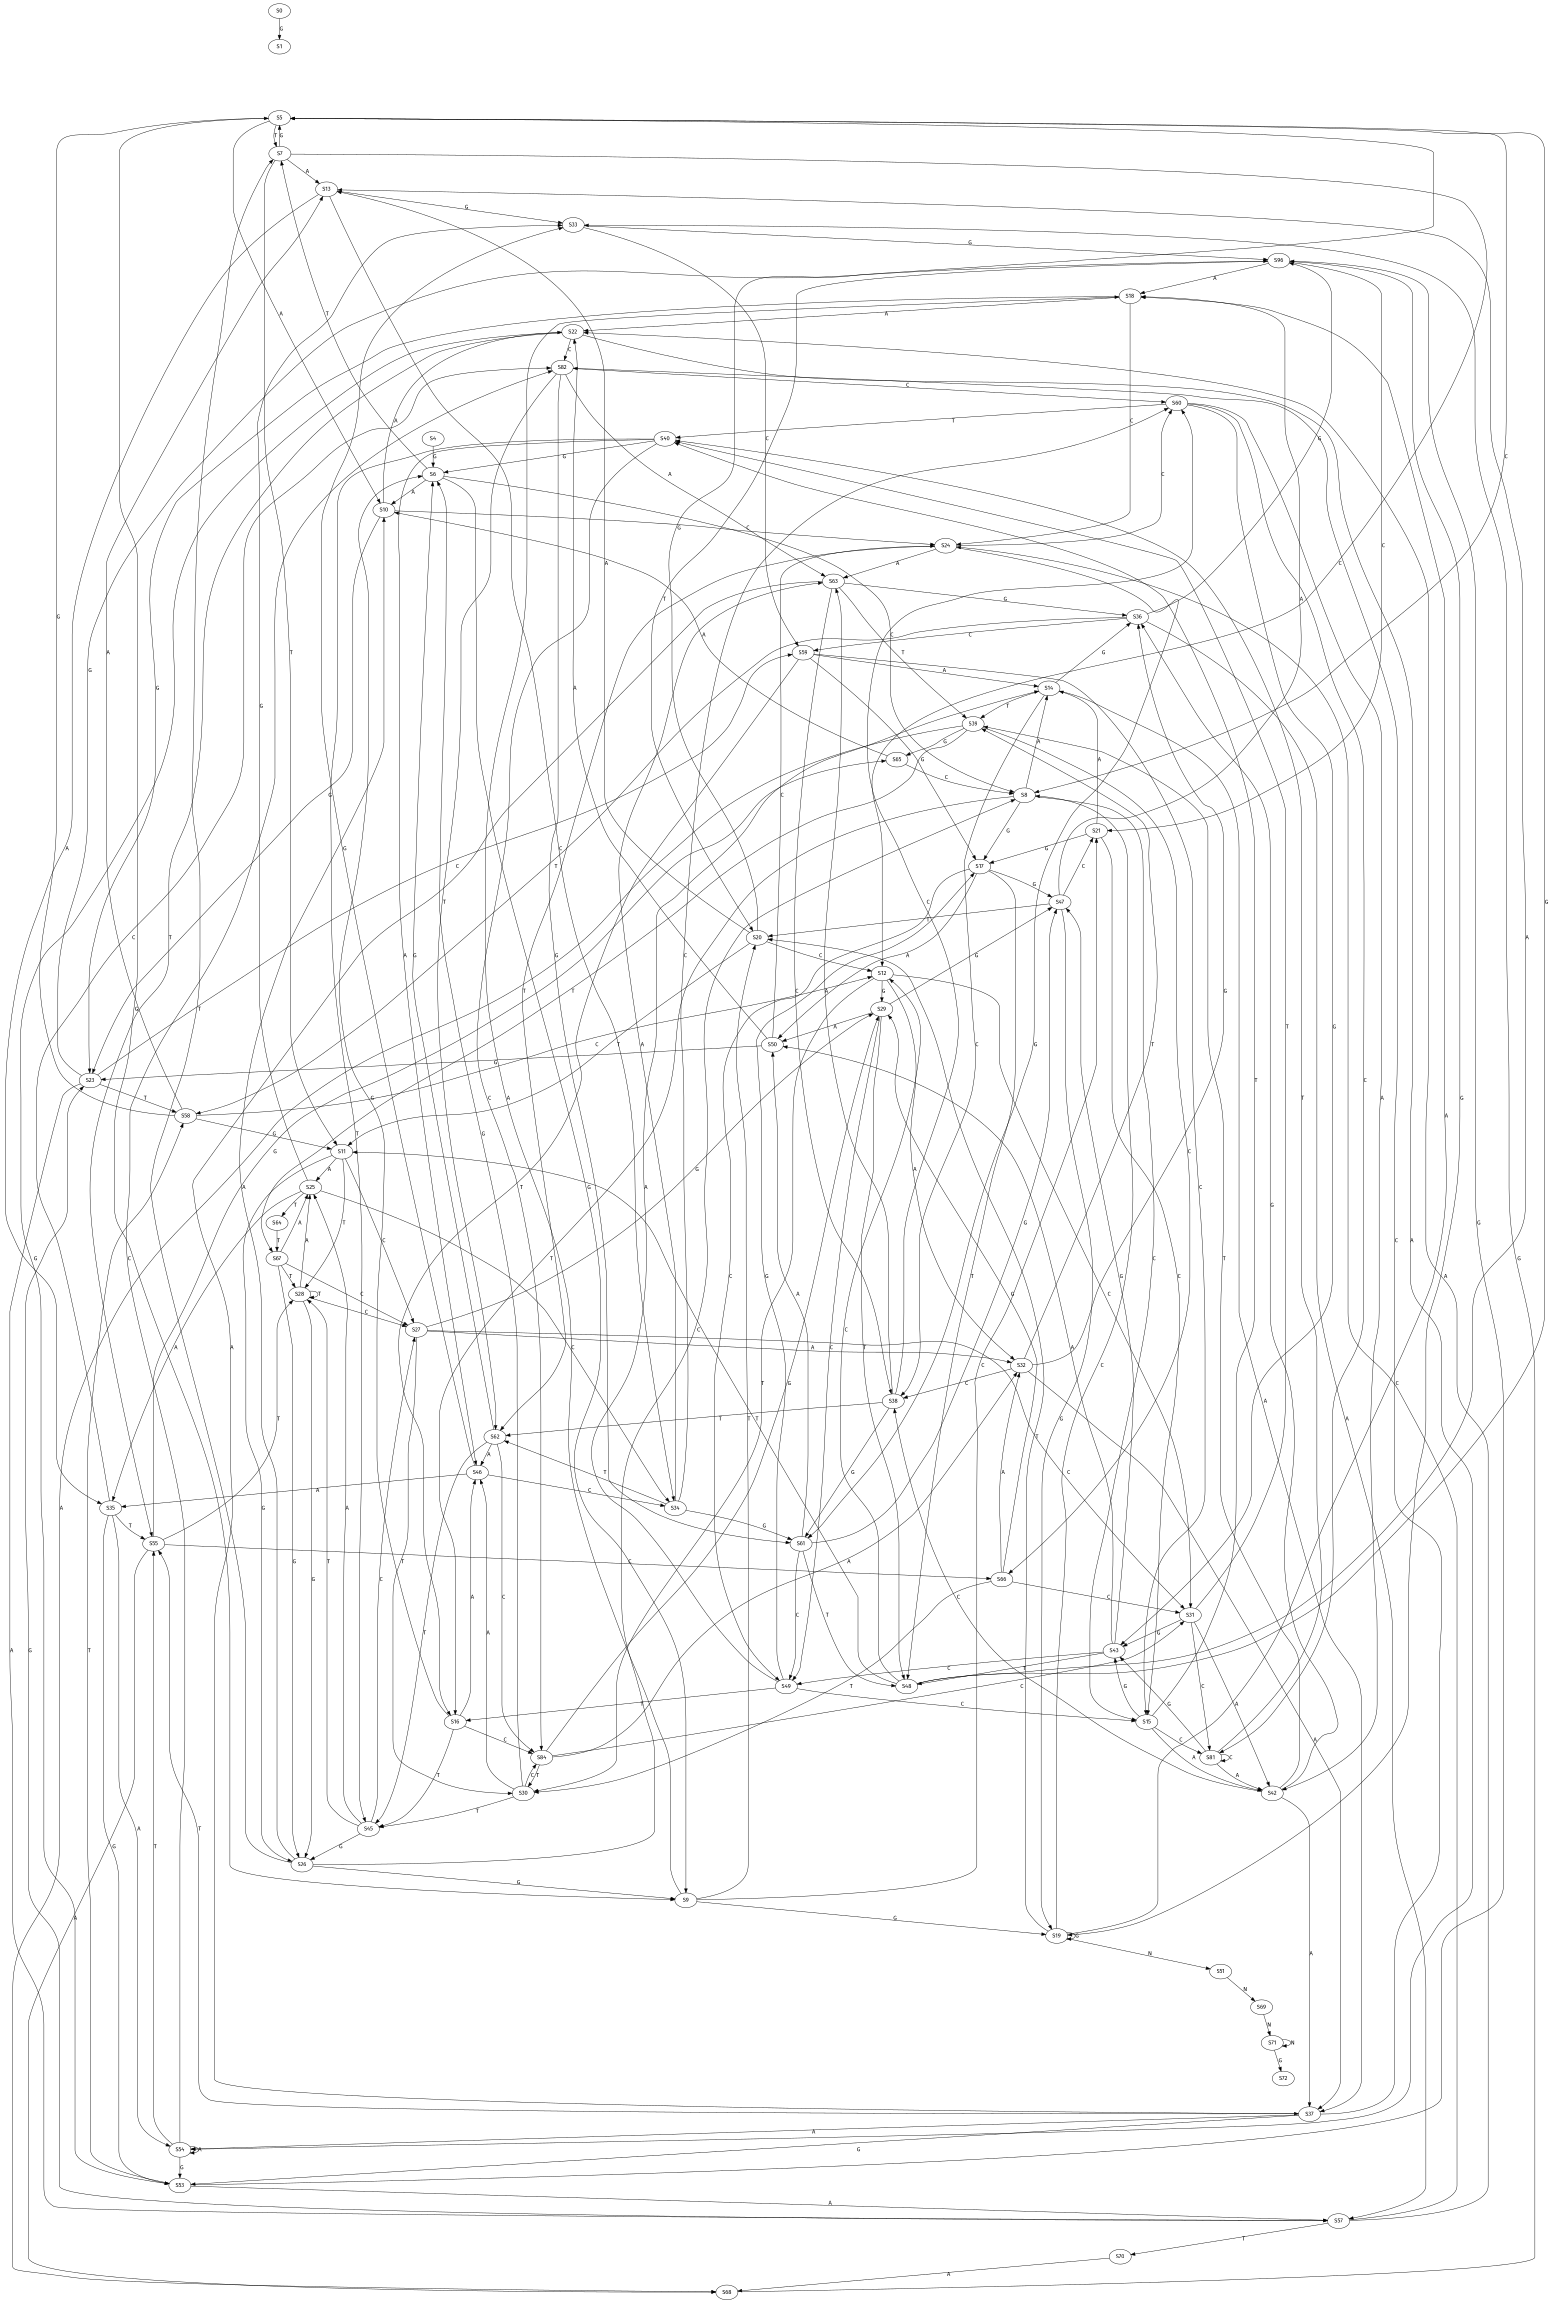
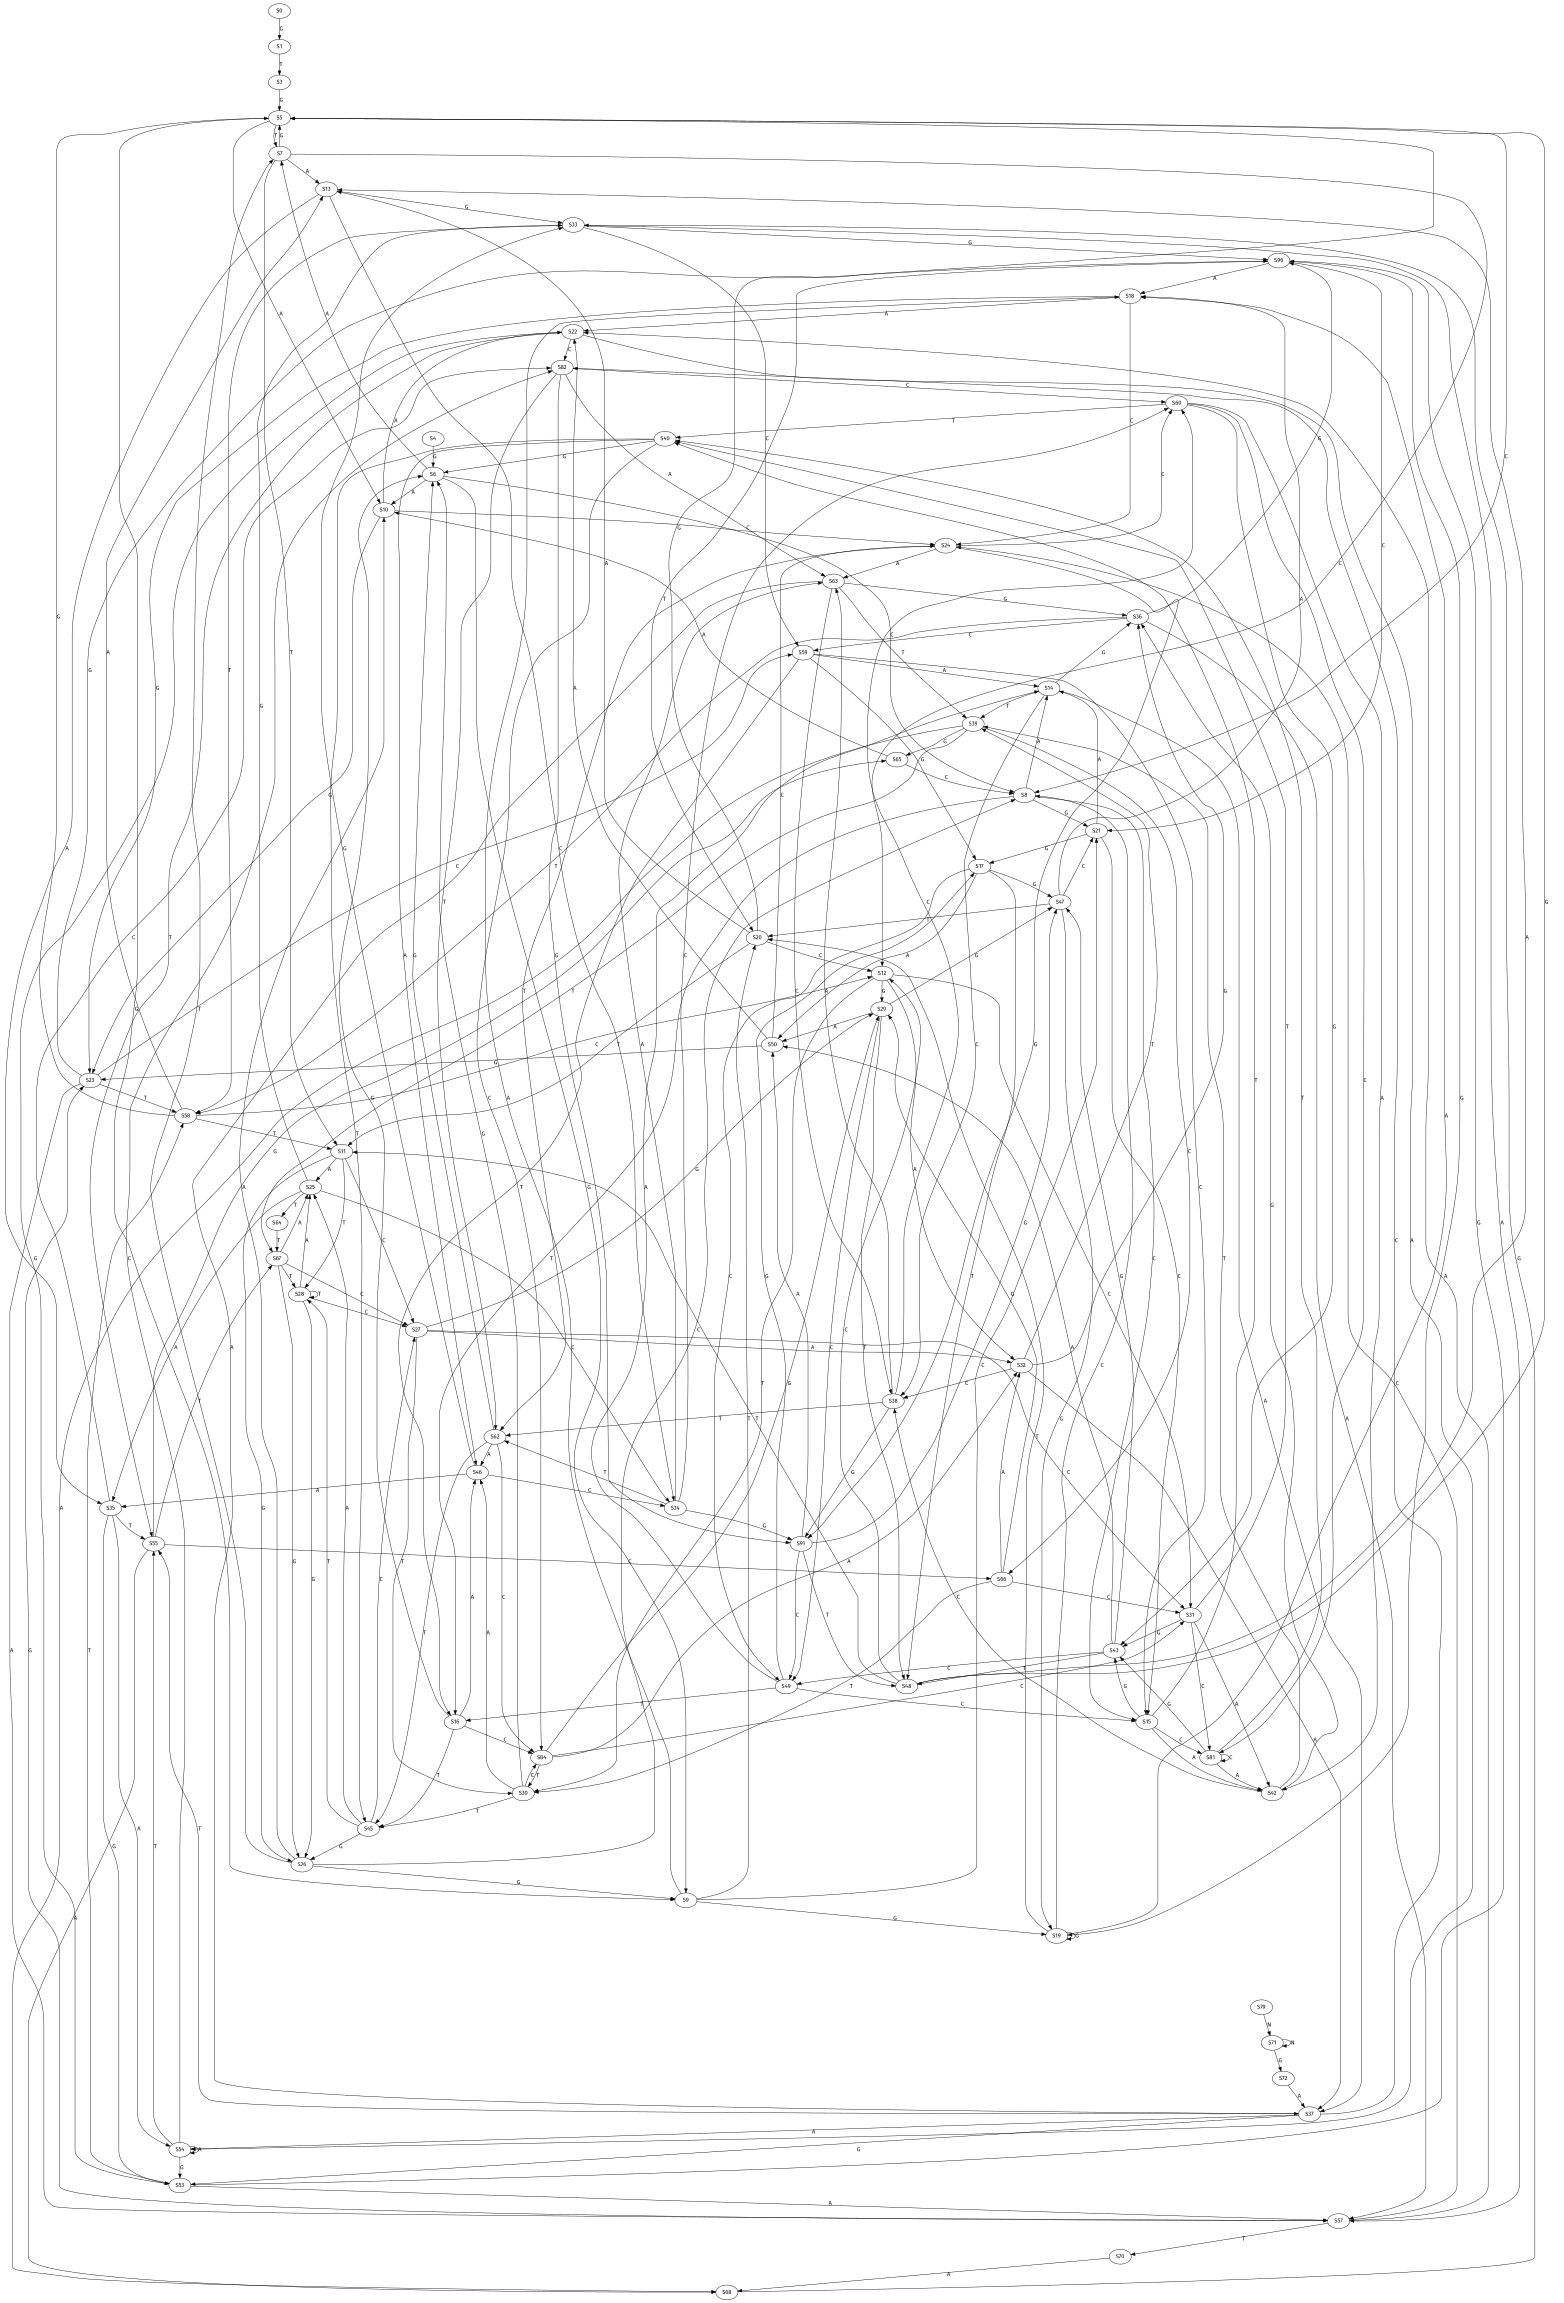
none -> (279, 82)
(327, 314) -> (327, 314)
none -> (228, 520)
(1003, 829) -> (1058, 812)
none -> (1491, 894)
(275, 1134) -> (275, 1134)
(272, 1446) -> (195, 1403)
(801, 1544) -> (801, 1544)
(1310, 1944) -> (1295, 2095)
(1221, 1972) -> none
(1262, 2007) -> (1262, 2007)
